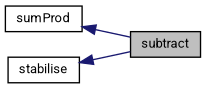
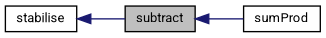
(113, 33) -> (226, 19)
